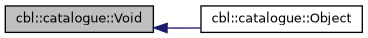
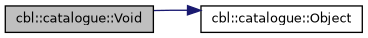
(184, 28) -> (171, 10)
